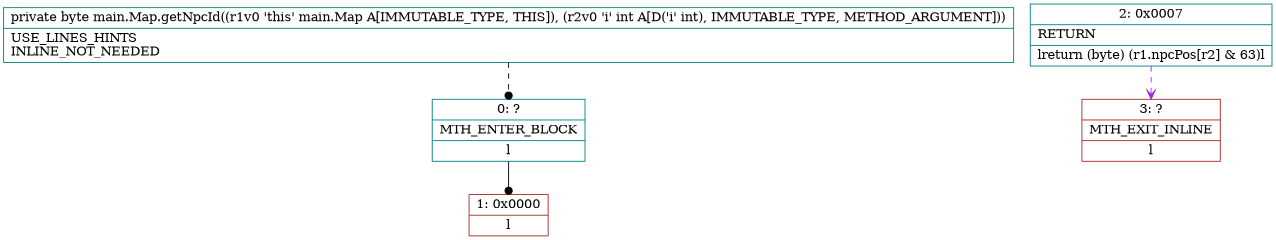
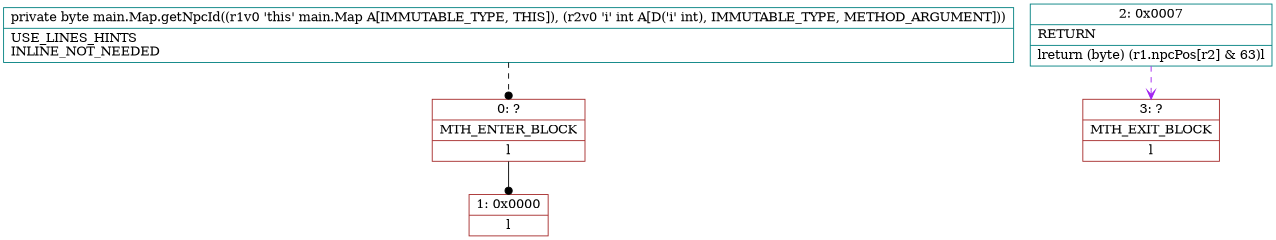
(509, 130) -> (509, 130)
(1151, 130) -> (1151, 130)
